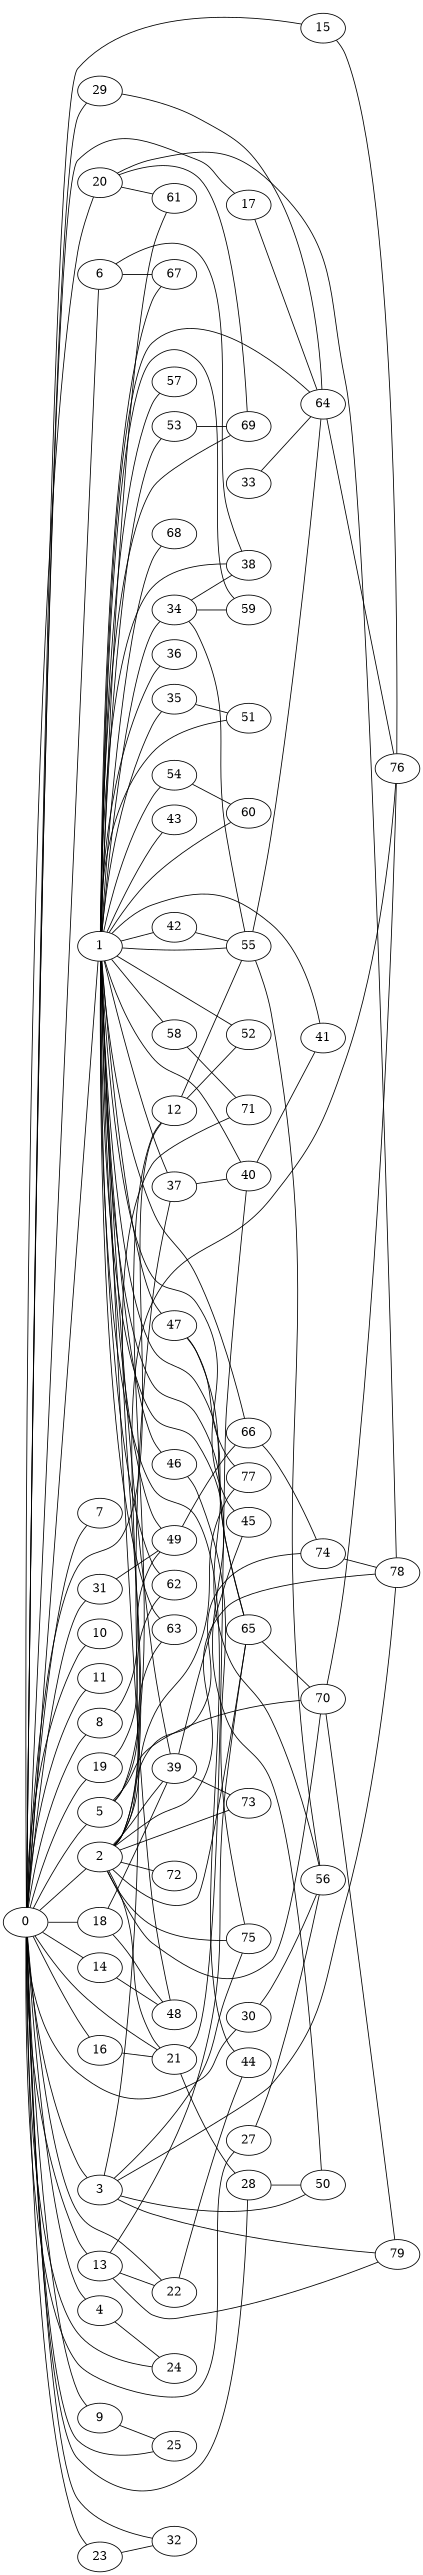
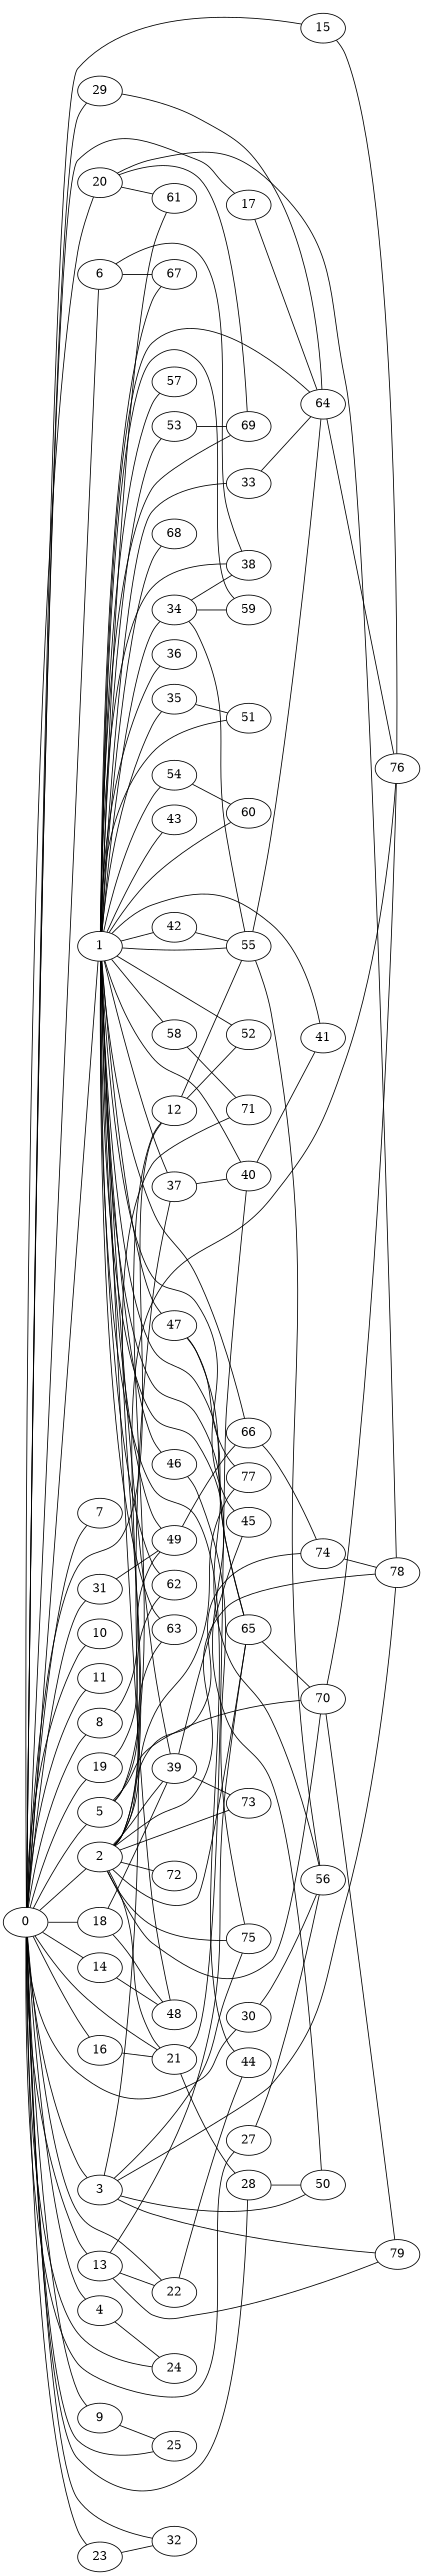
none -> (126, 629)
